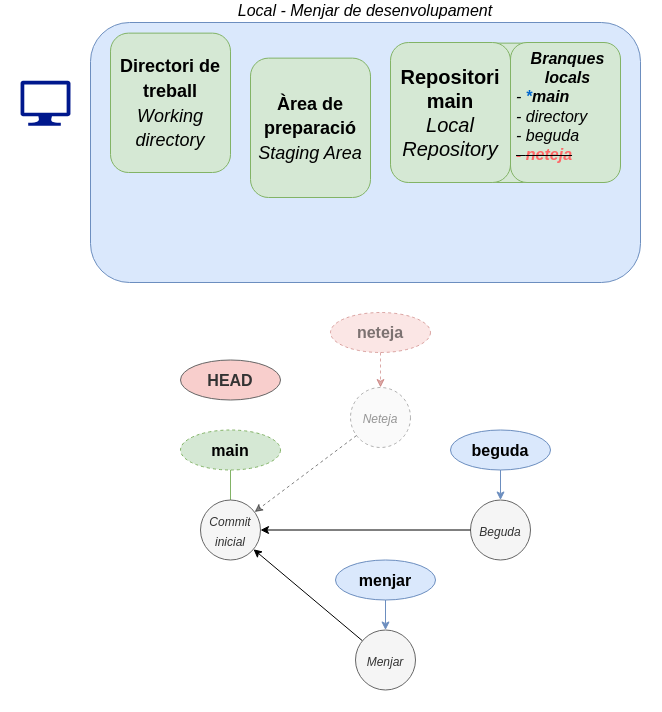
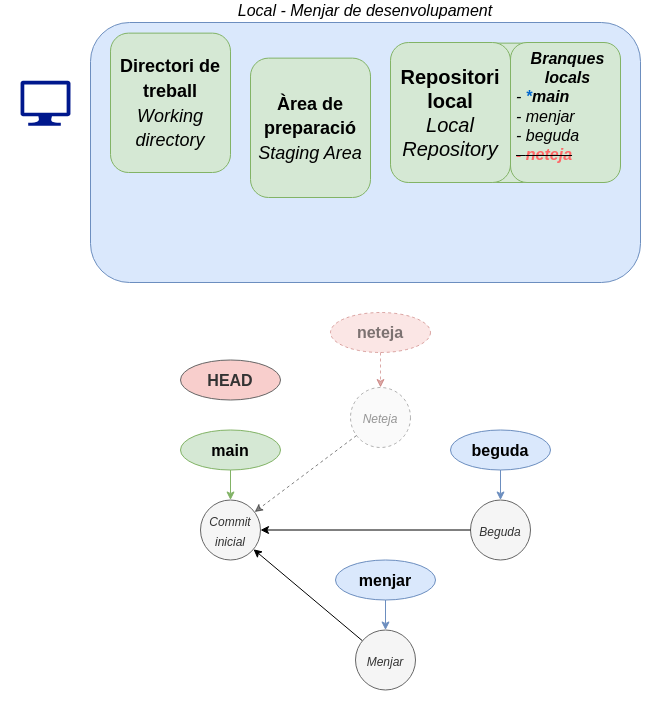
(568, 107) -> (568, 107)
(451, 113) -> (451, 113)
(231, 450) -> (231, 450)
(231, 495) -> (231, 492)
